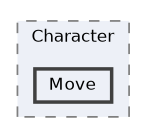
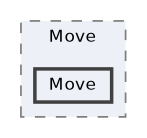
(73, 38) -> (73, 38)
